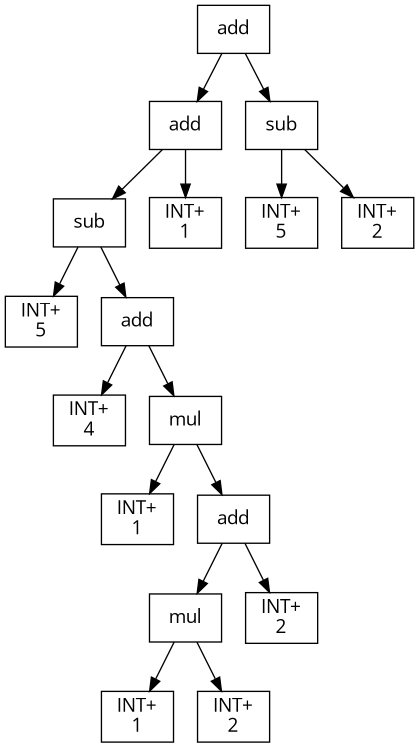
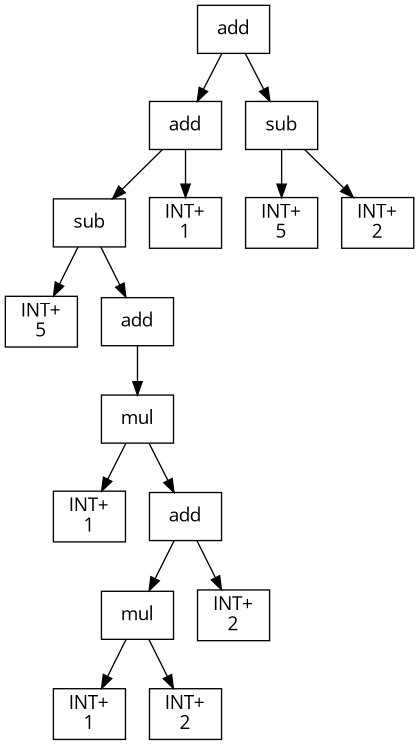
(89, 420) -> none
